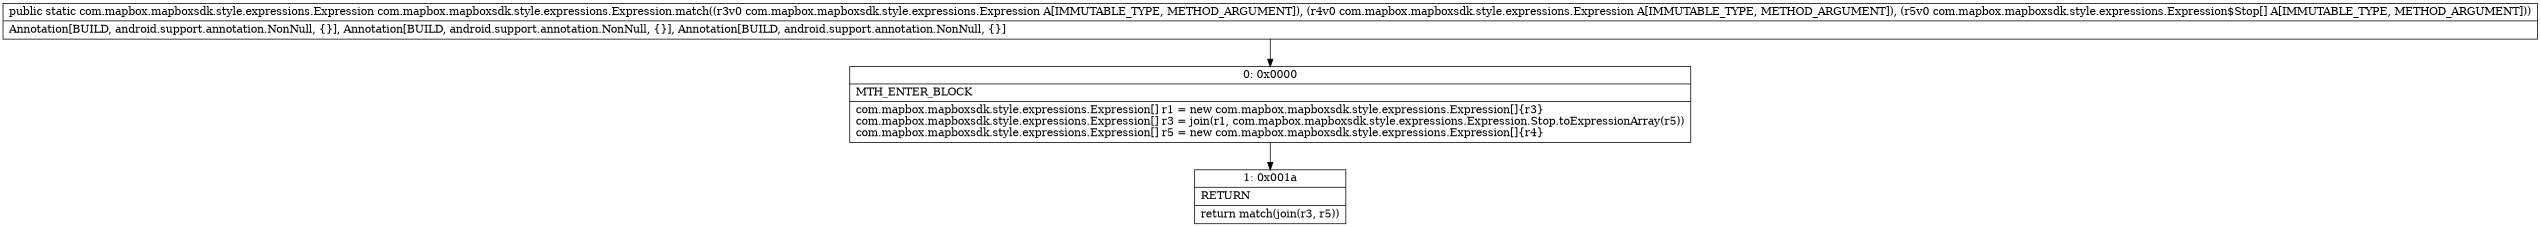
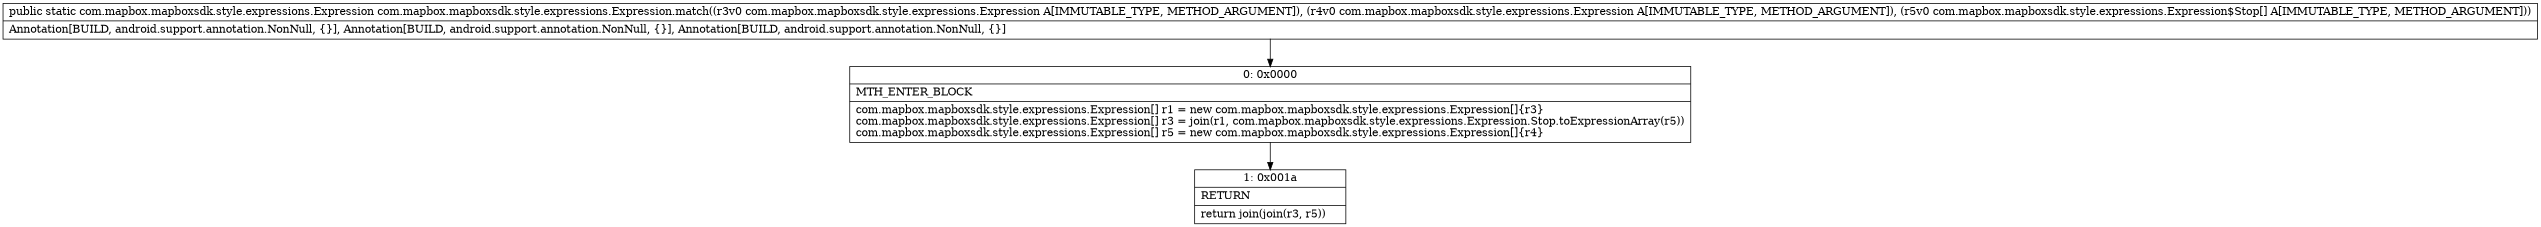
(1270, 214) -> (1263, 214)
